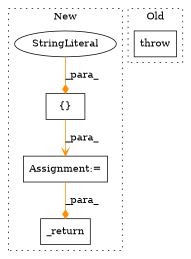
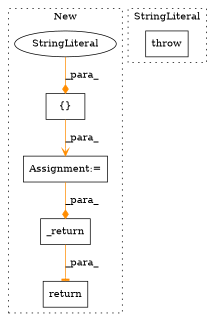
(155, 17) -> (167, 17)
none -> (65, 294)
